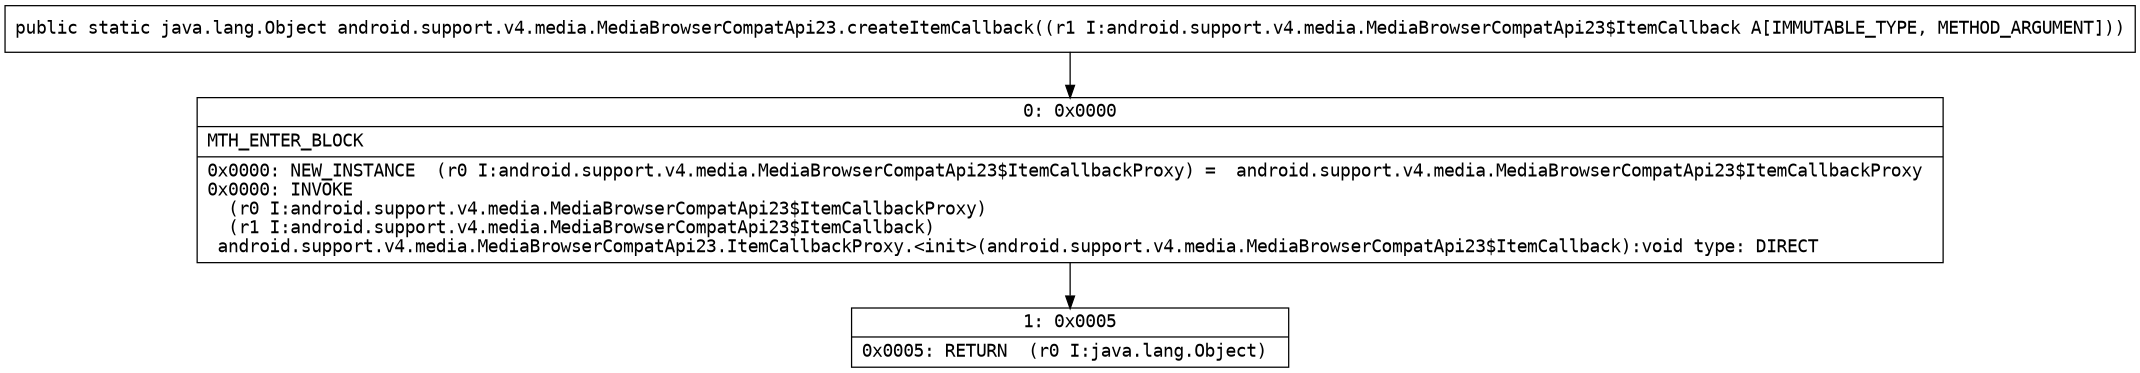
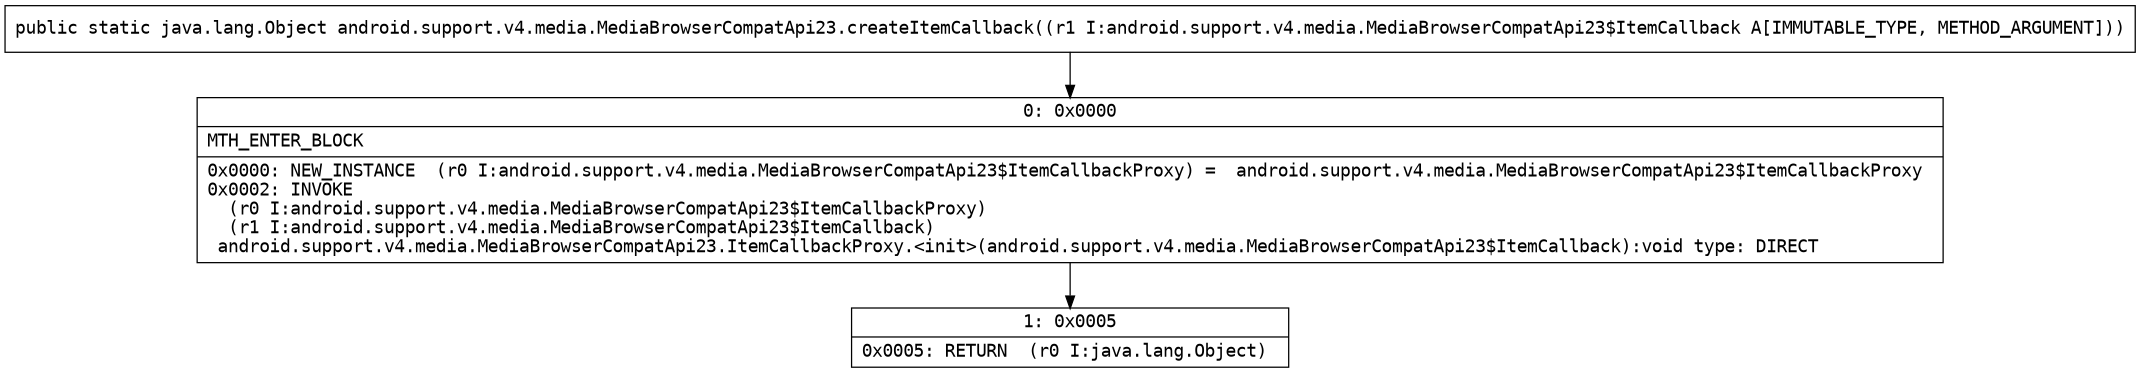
(291, 190) -> (291, 190)
